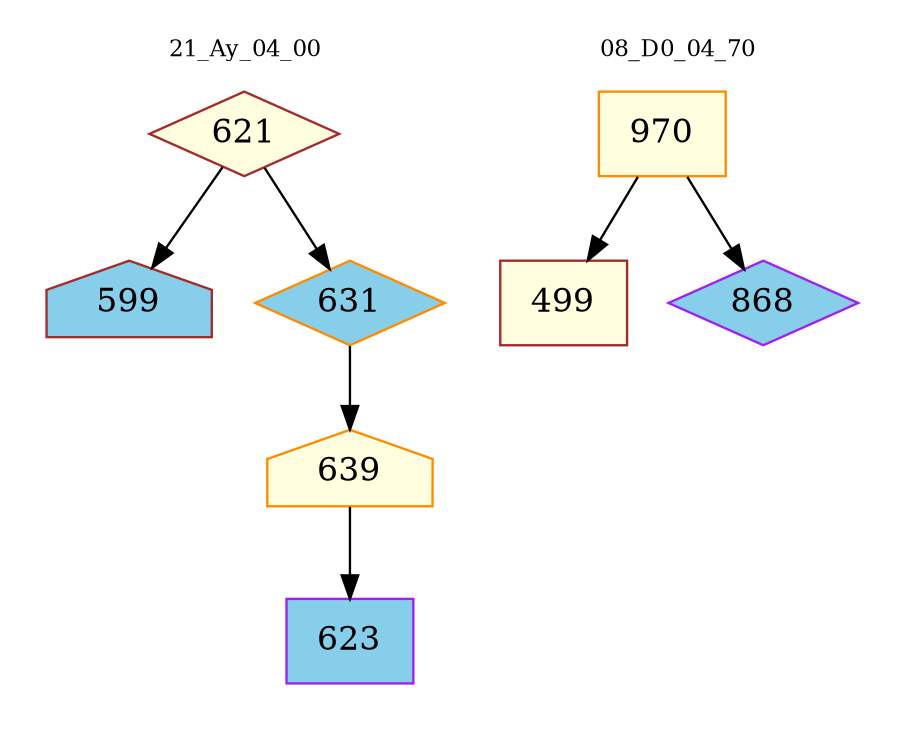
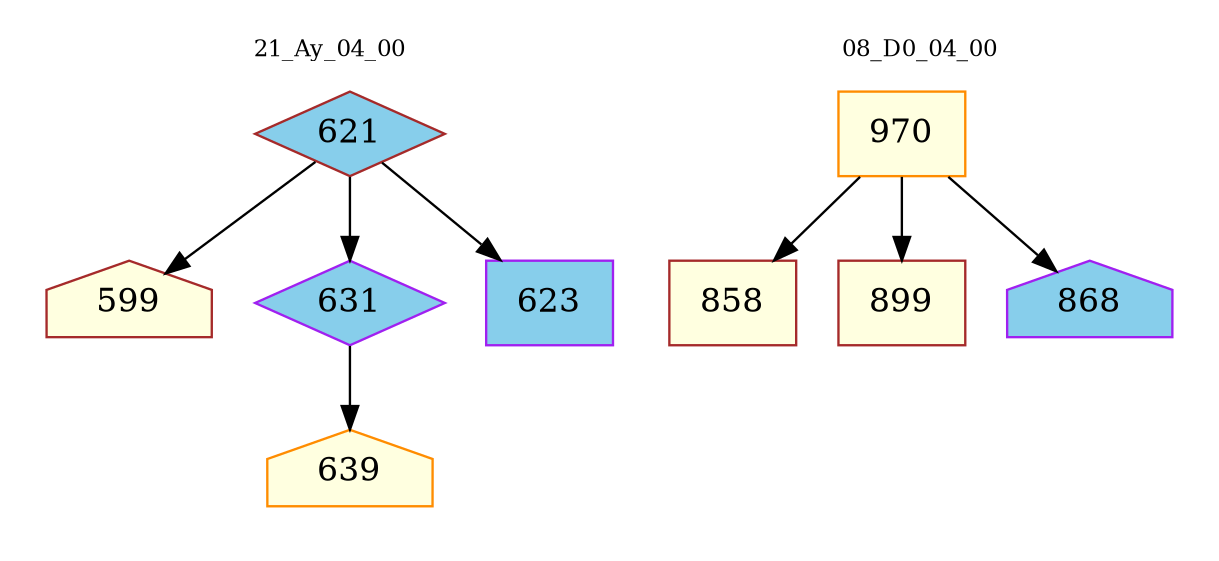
(679, 50) -> (921, 50)
(244, 134) -> (350, 134)
(129, 303) -> (129, 303)
(350, 303) -> (350, 303)
(564, 303) -> (902, 303)
none -> (733, 303)
(763, 303) -> (1090, 303)
(350, 541) -> (432, 204)
